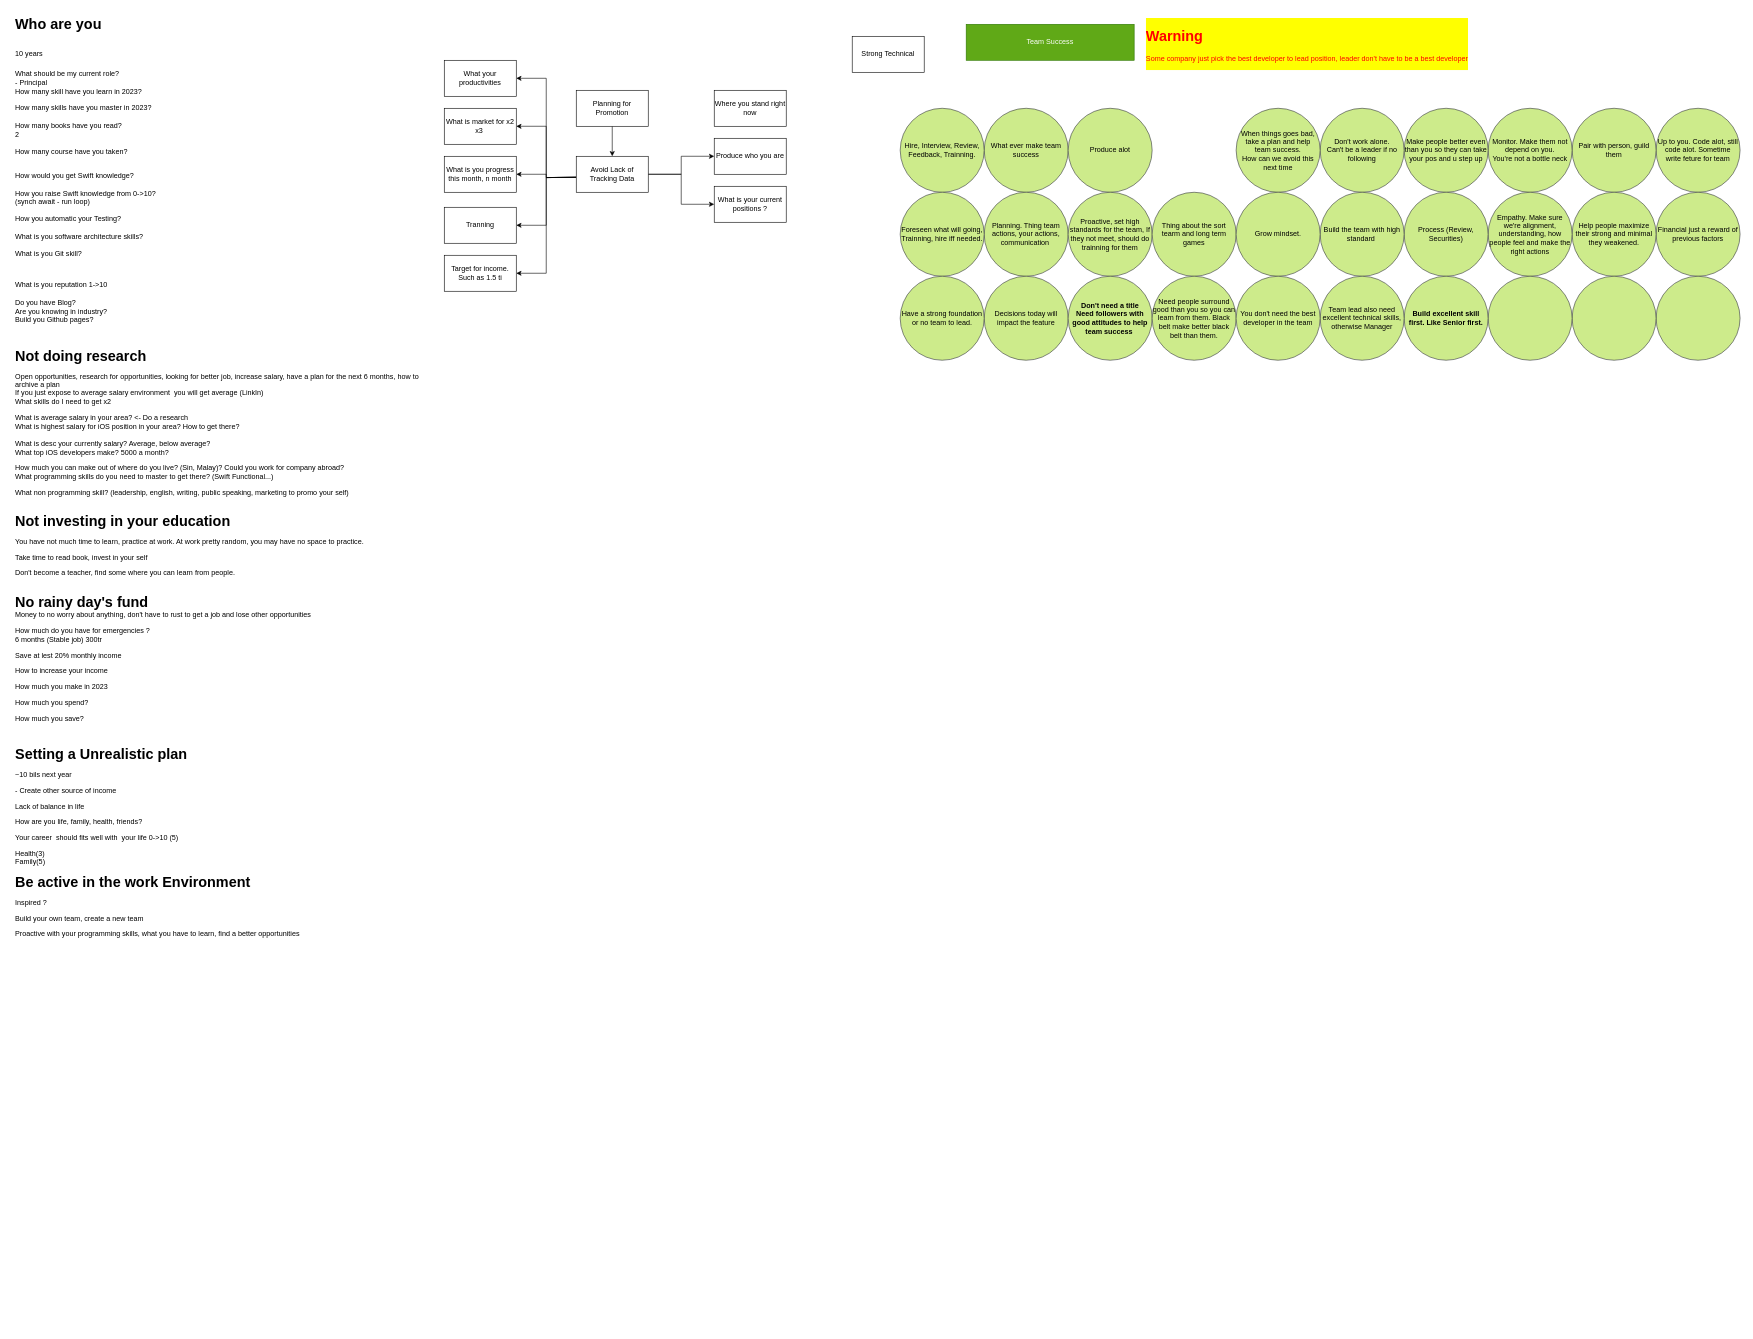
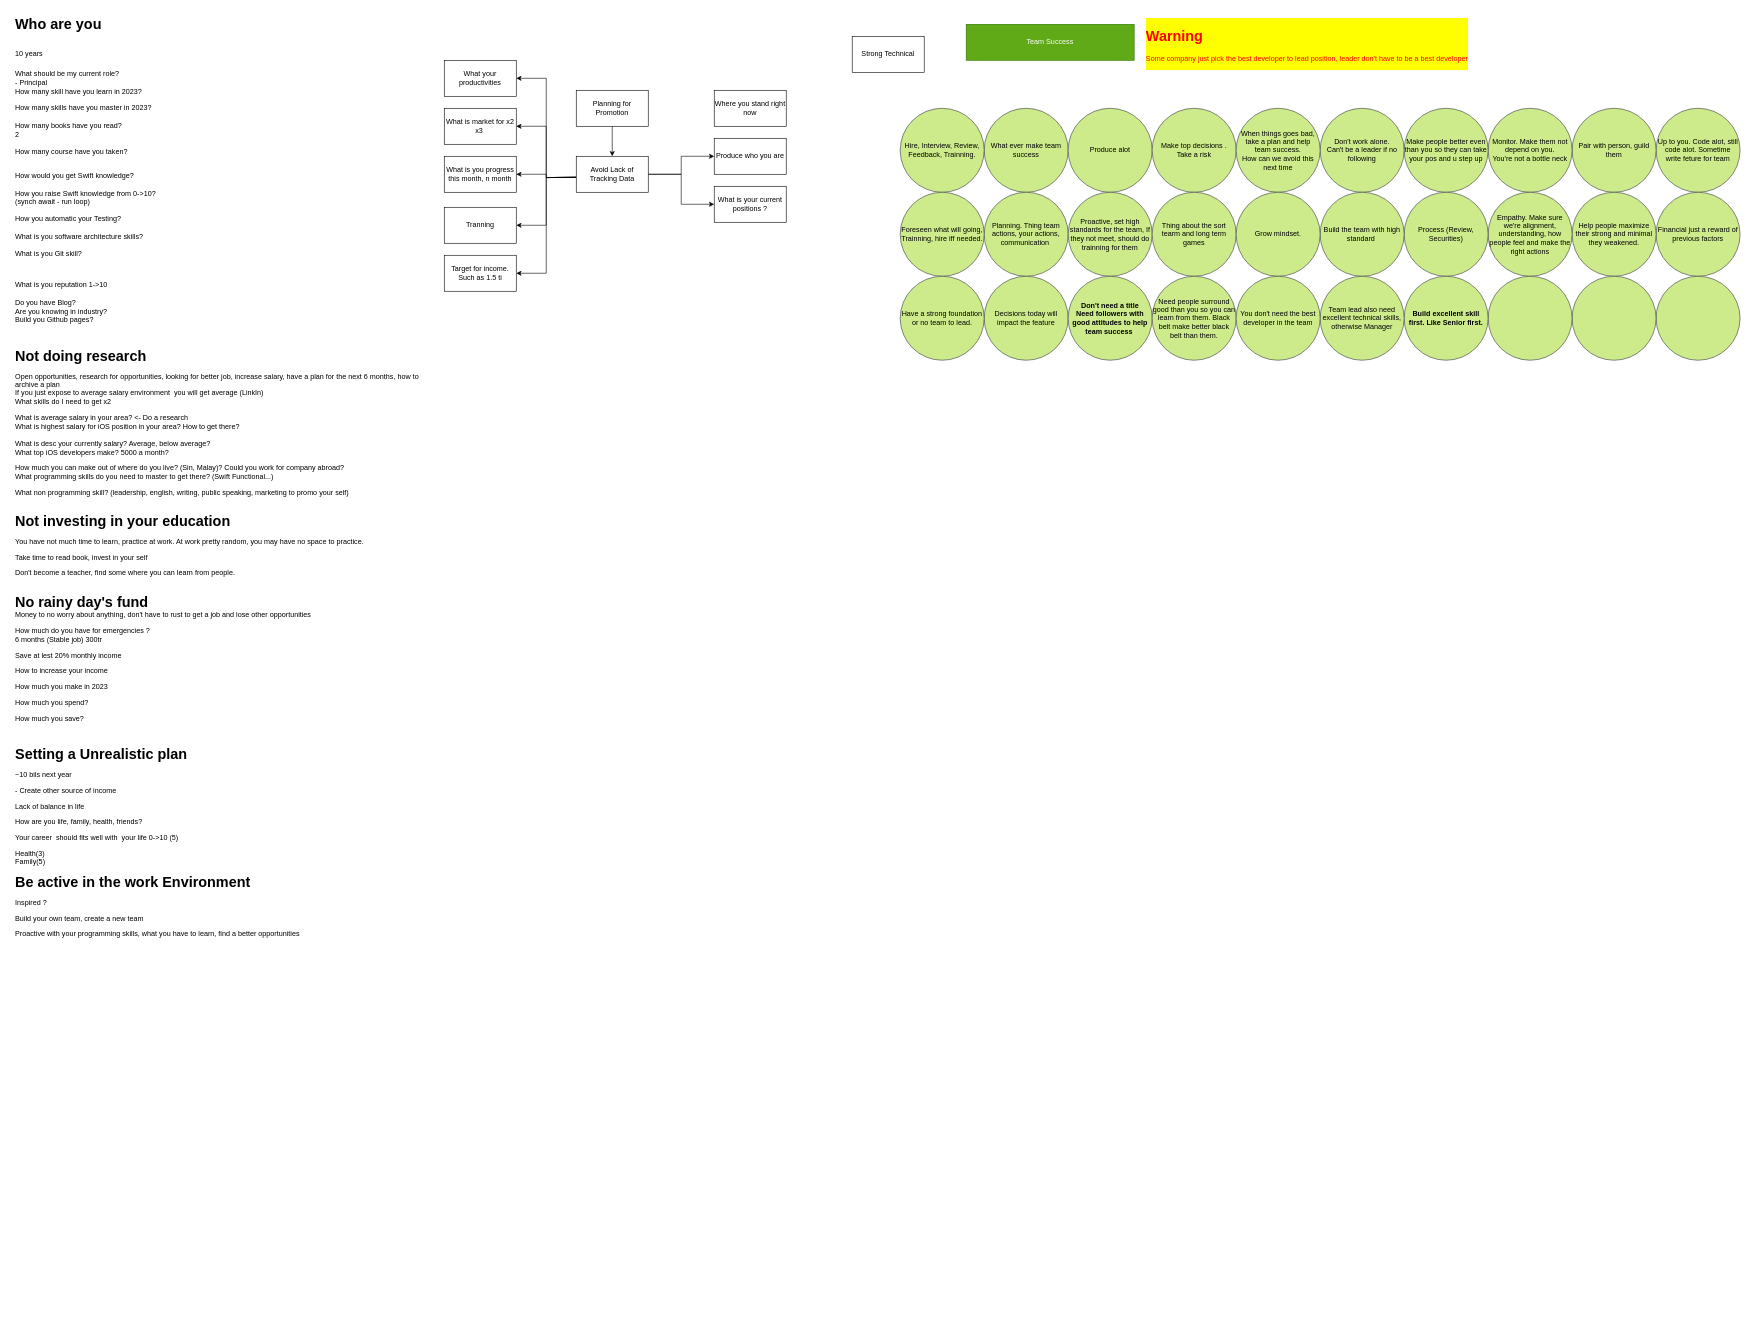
none -> (1194, 150)
